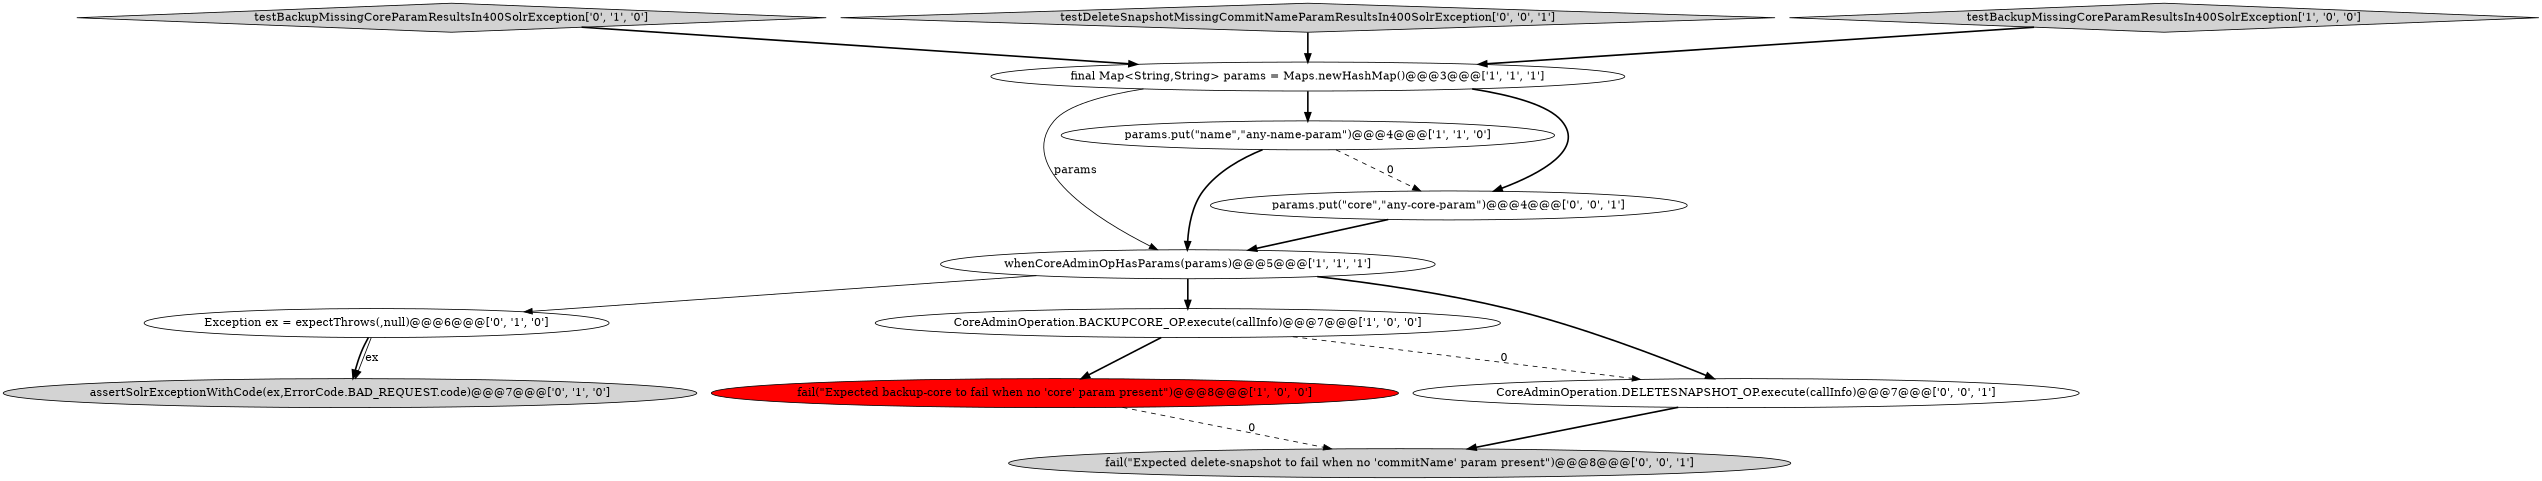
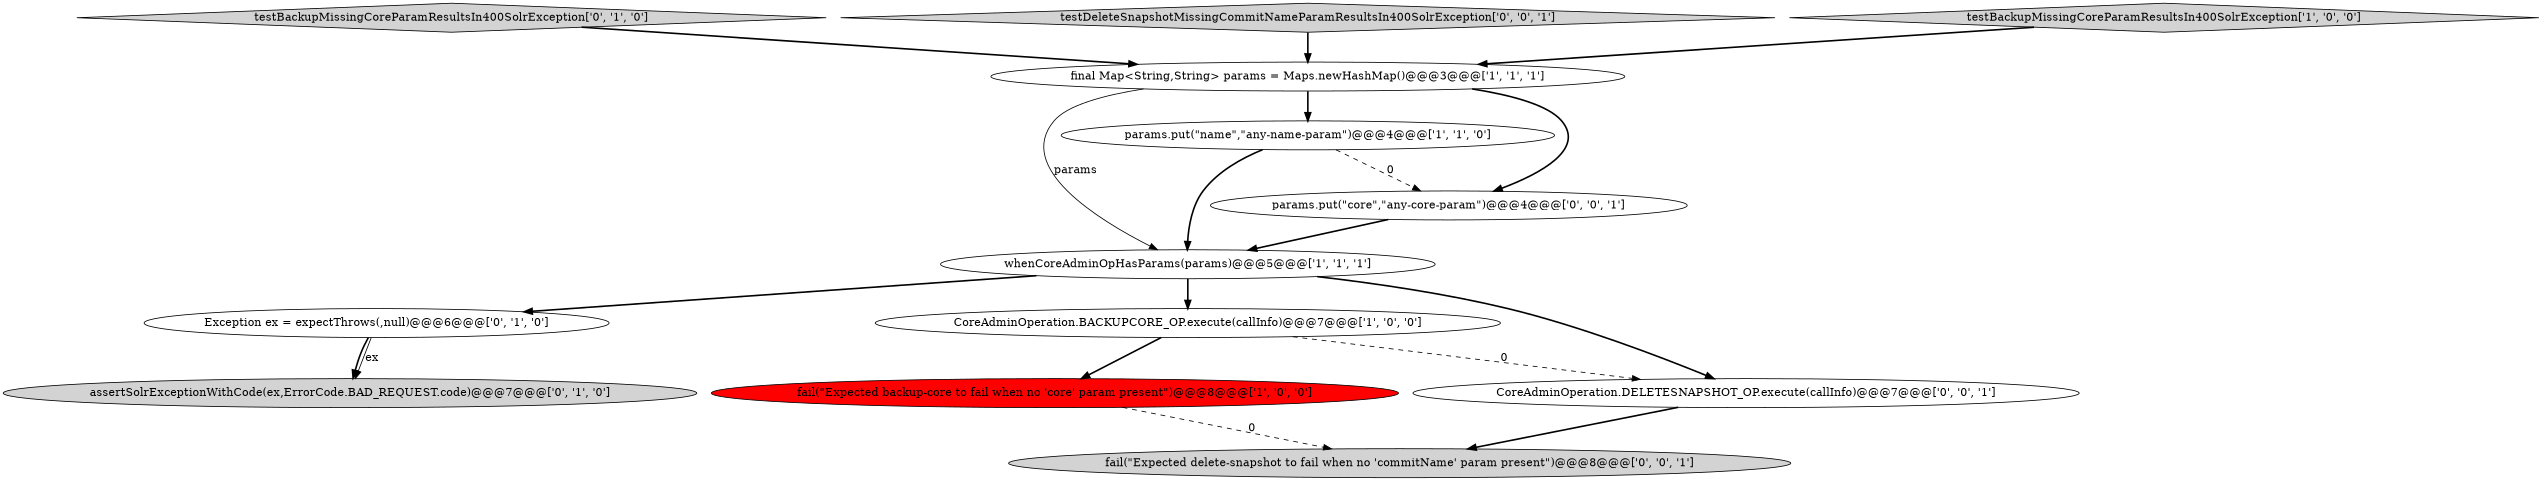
(784, 293) -> (784, 293)
